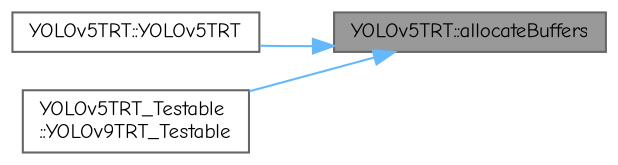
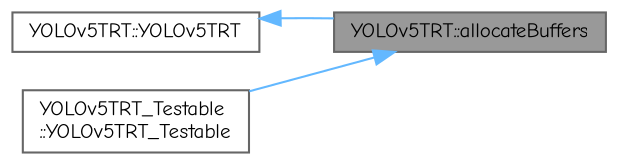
(286, 46) -> (307, 18)
(136, 121) -> (136, 121)
